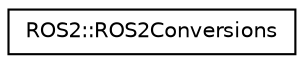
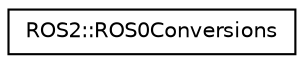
(152, 32) -> (152, 32)
